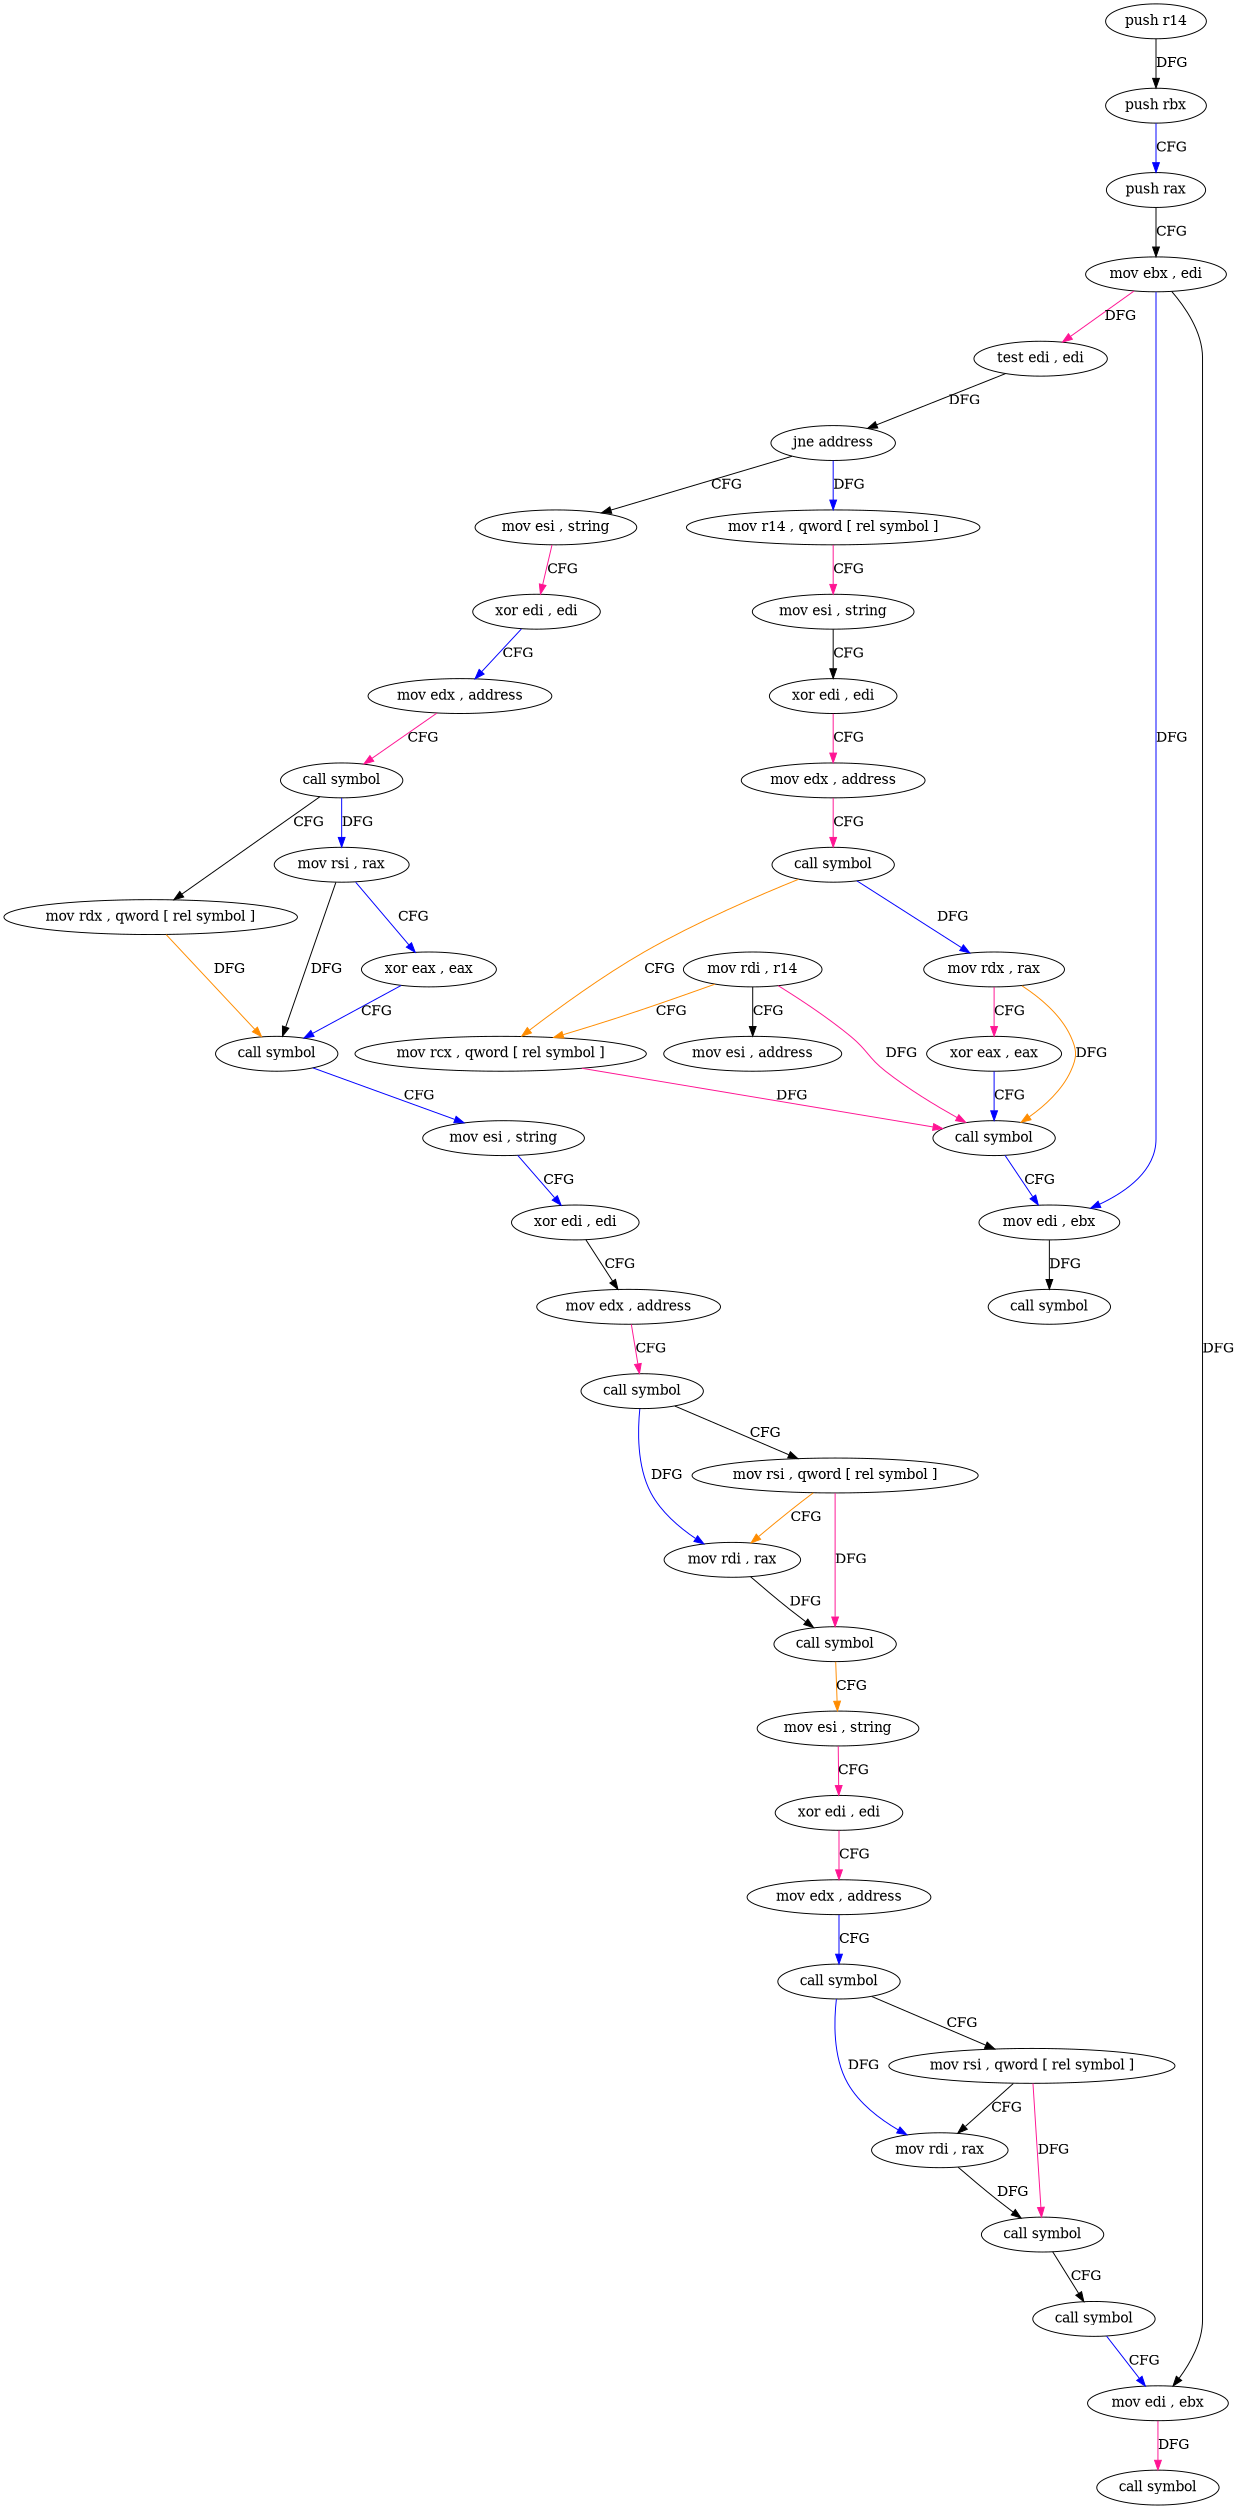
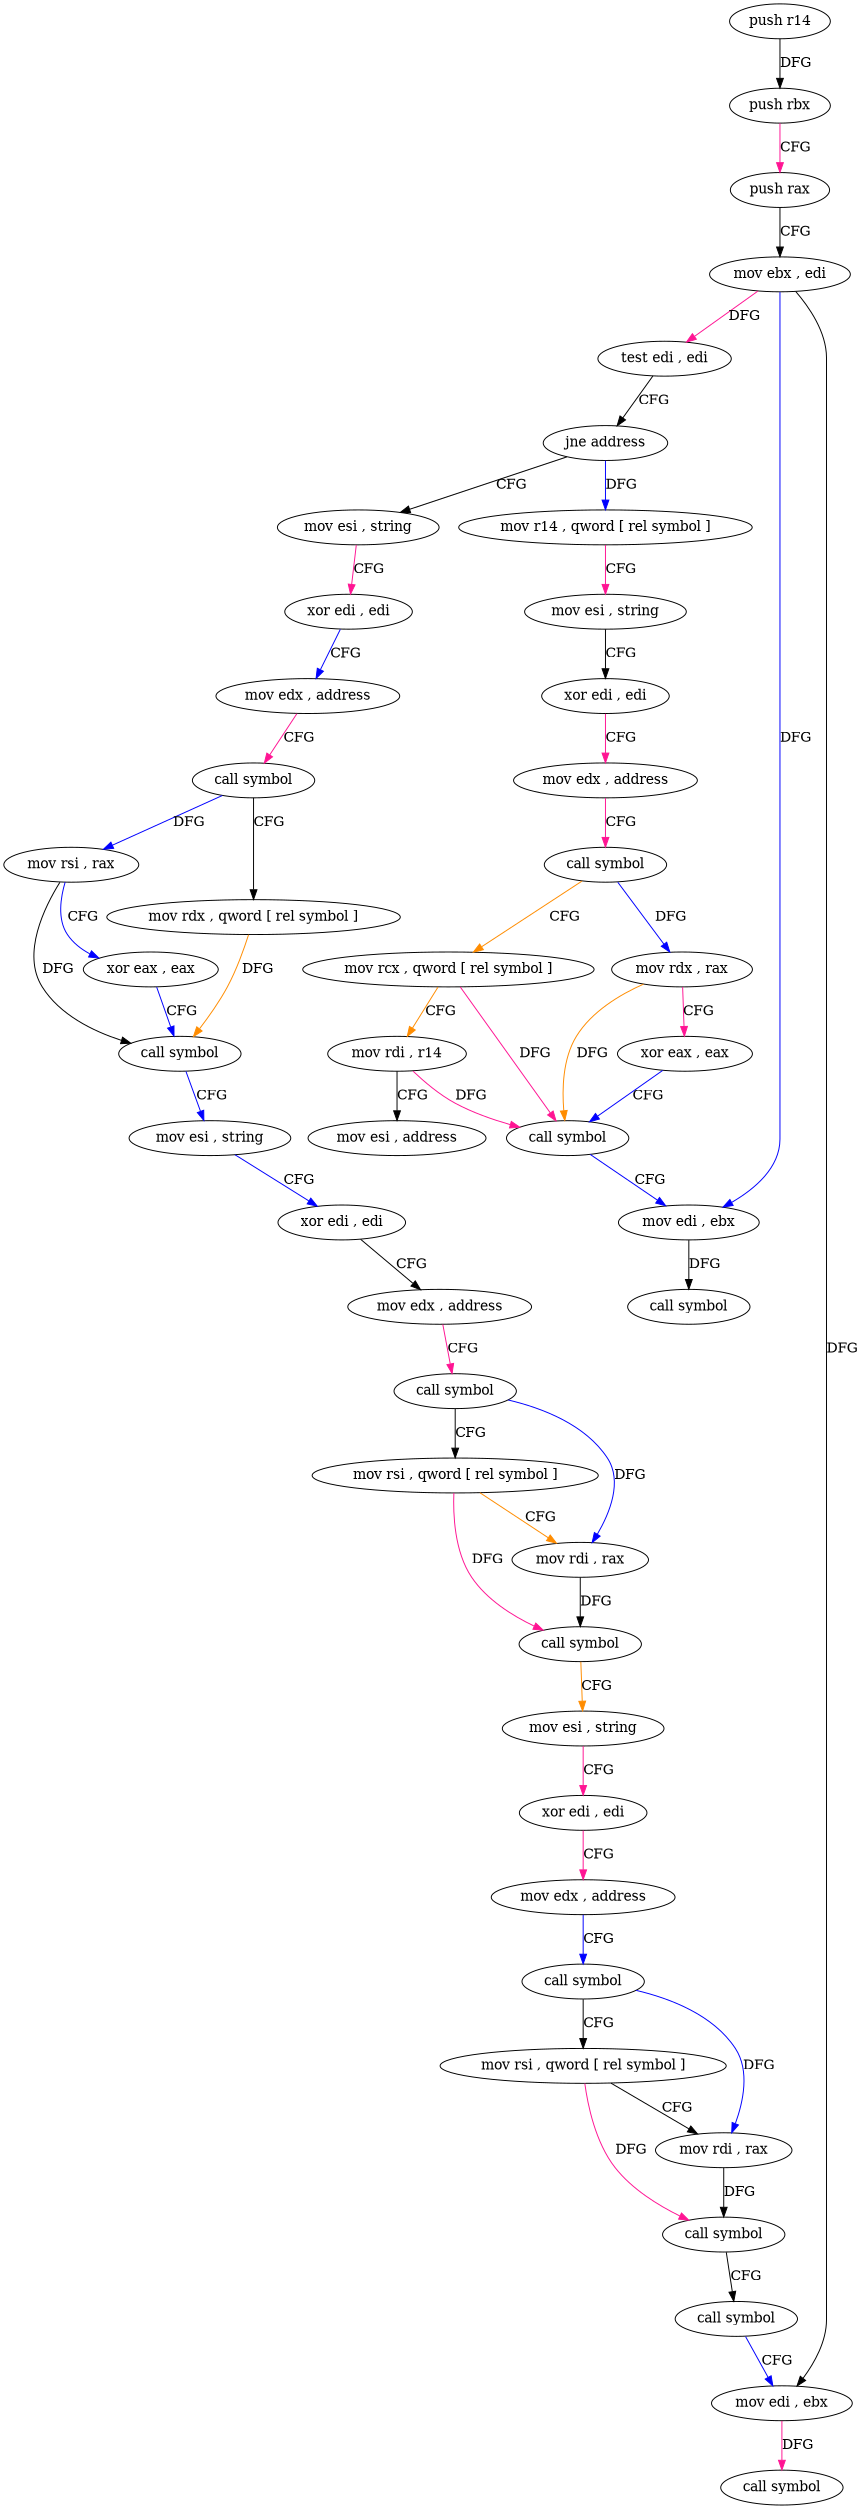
(1156, 143) -> (780, 143)
(965, 401) -> (654, 401)
(639, 1010) -> (425, 1008)
